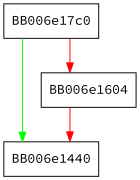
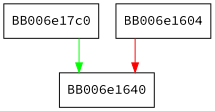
(70, 51) -> none
(51, 159) -> (107, 90)
